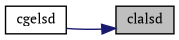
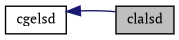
(84, 29) -> (98, 11)
